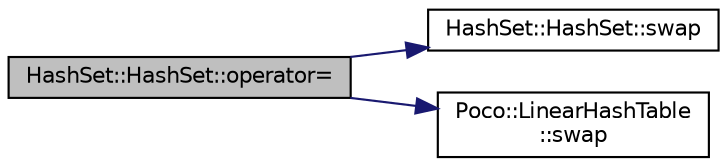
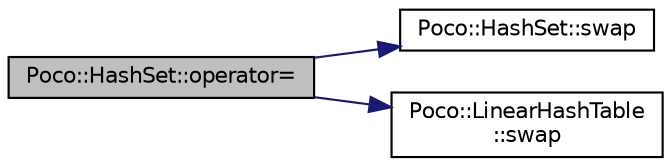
(573, 30) -> (527, 30)
(180, 77) -> (161, 77)
